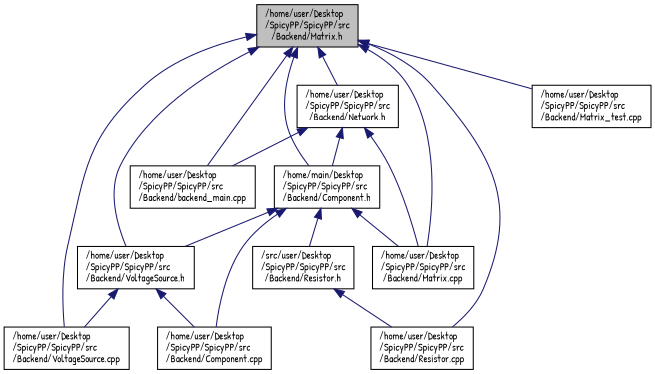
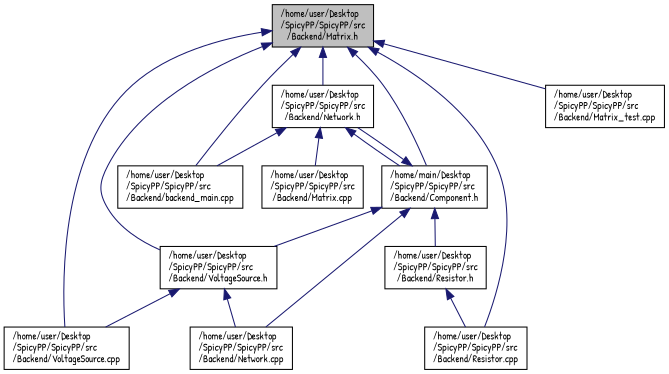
(427, 137) -> none
(379, 231) -> (381, 143)
(303, 268) -> (436, 268)
(214, 348) -> (241, 348)
